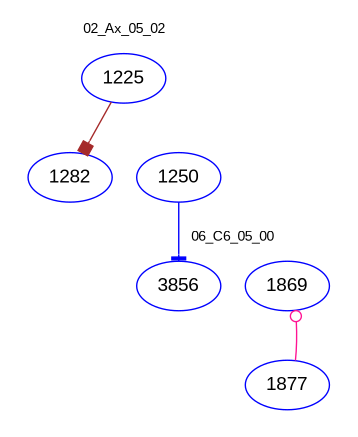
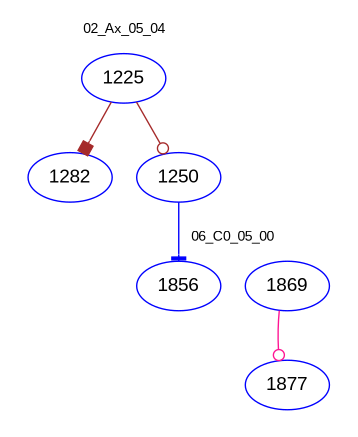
(124, 30) -> (124, 30)
none -> (148, 123)
(233, 237) -> (233, 237)
(179, 286) -> (179, 286)
(297, 341) -> (278, 330)
